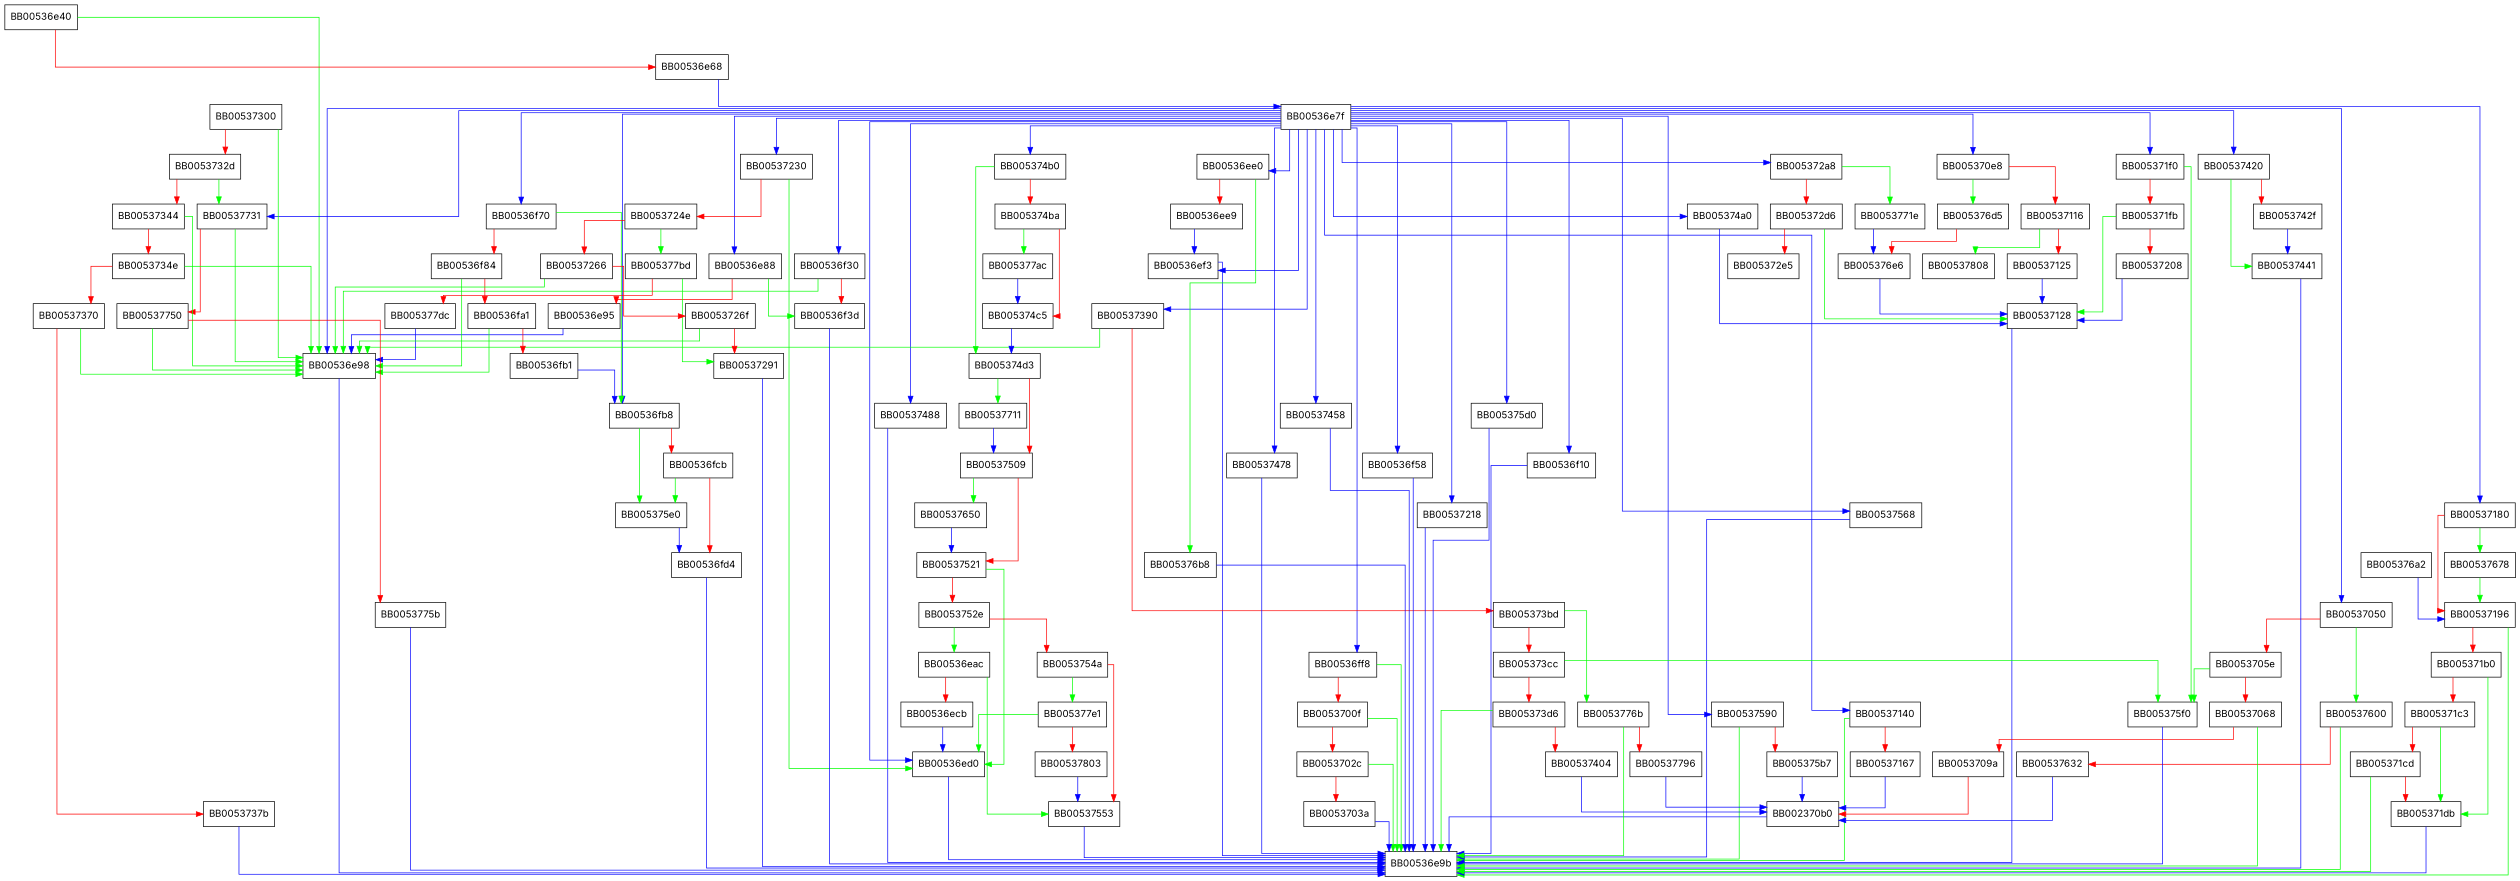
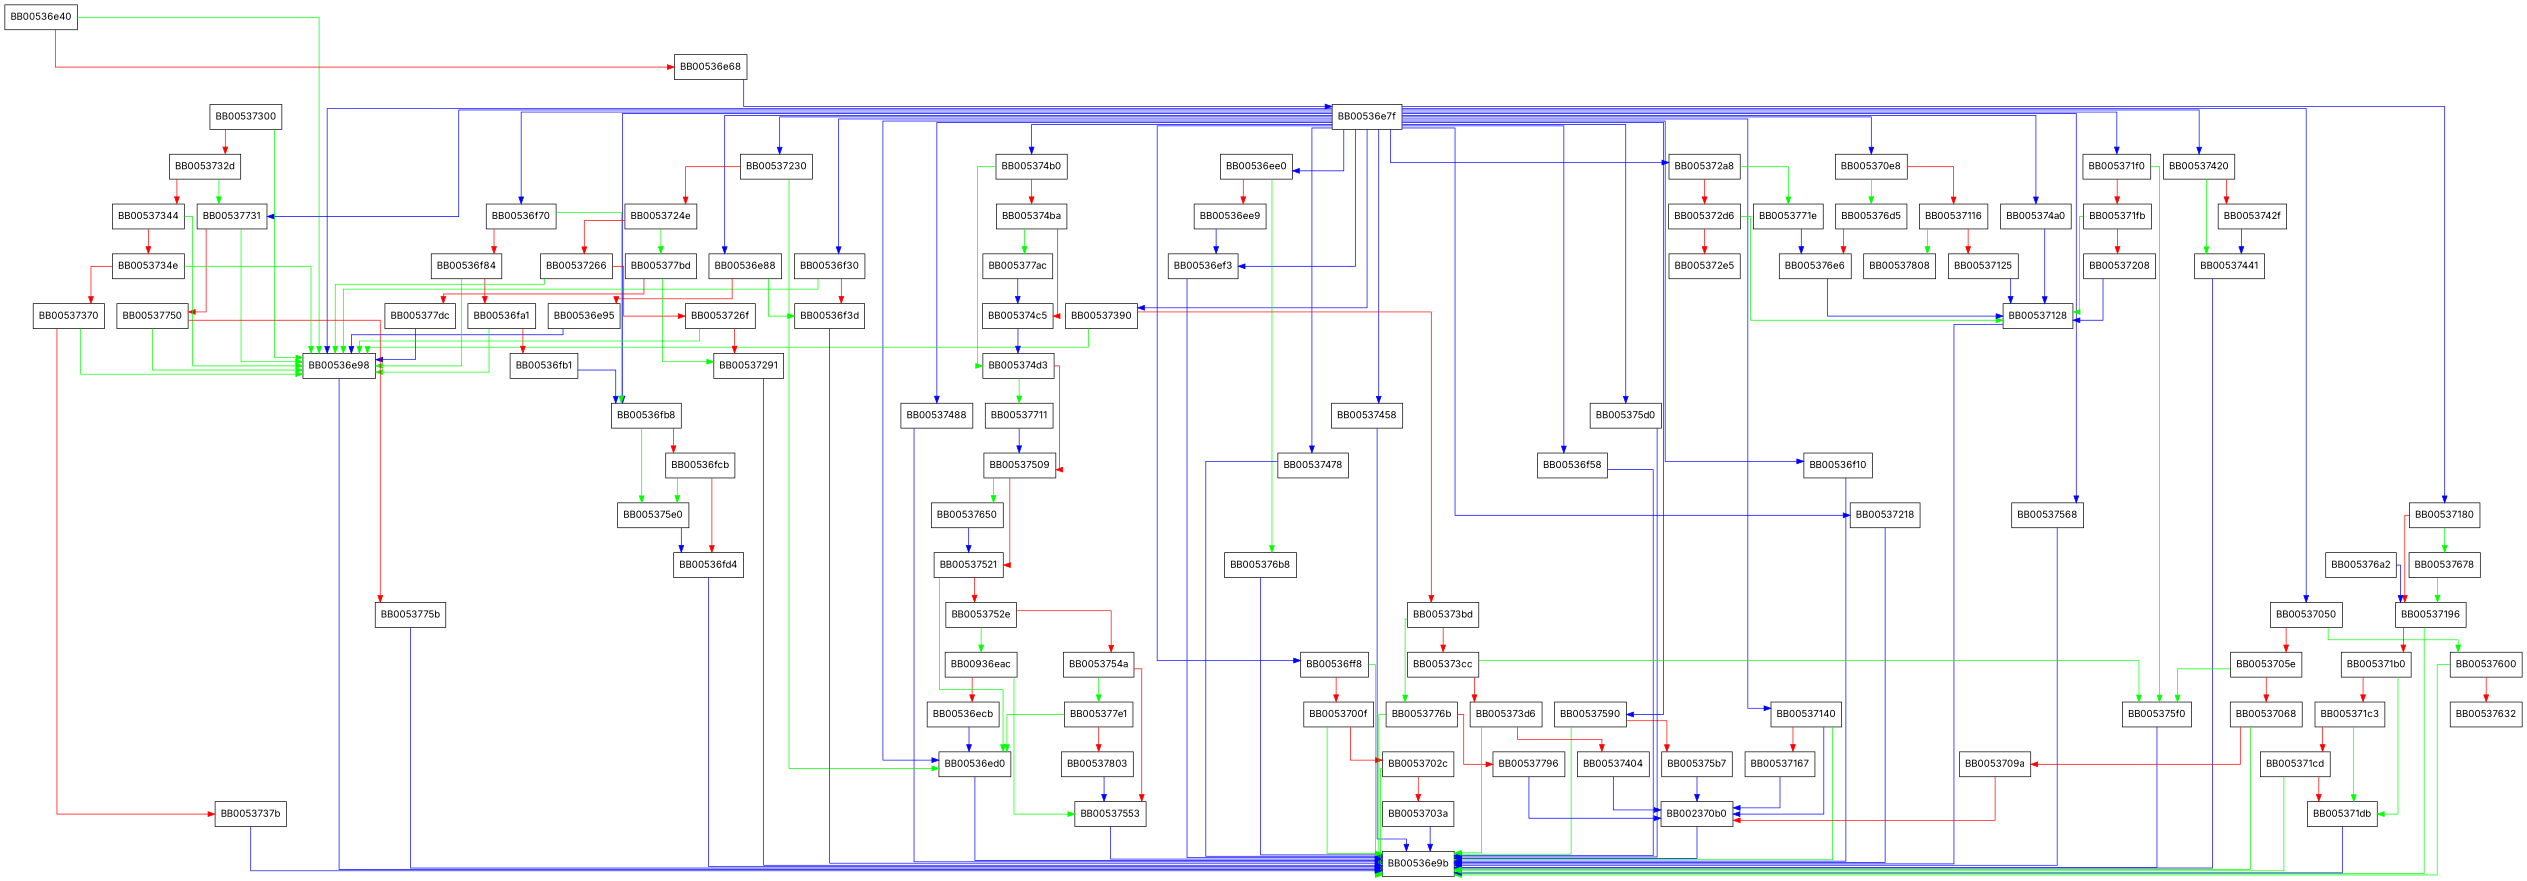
(954, 665) -> (981, 665)
(1971, 820) -> (1824, 813)
